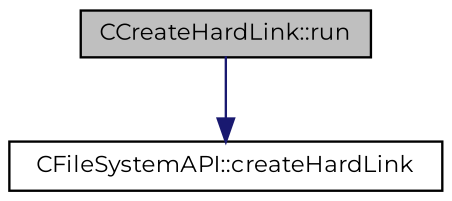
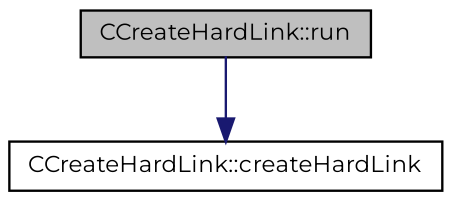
(226, 166) -> (226, 166)
